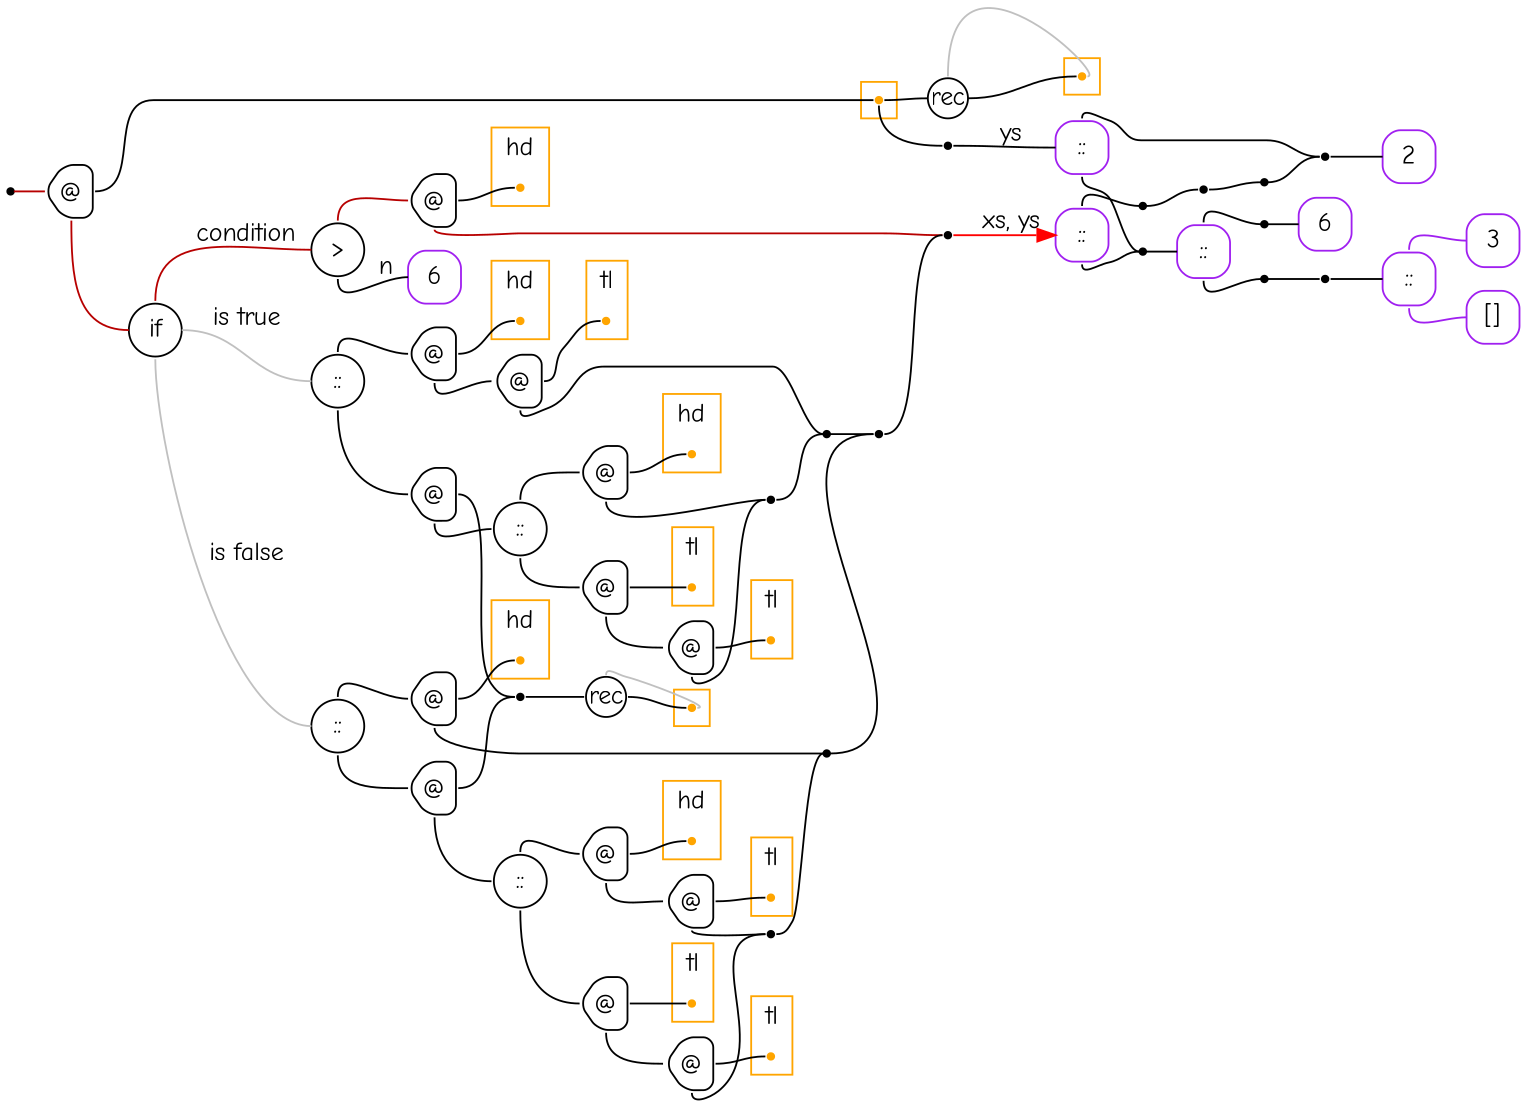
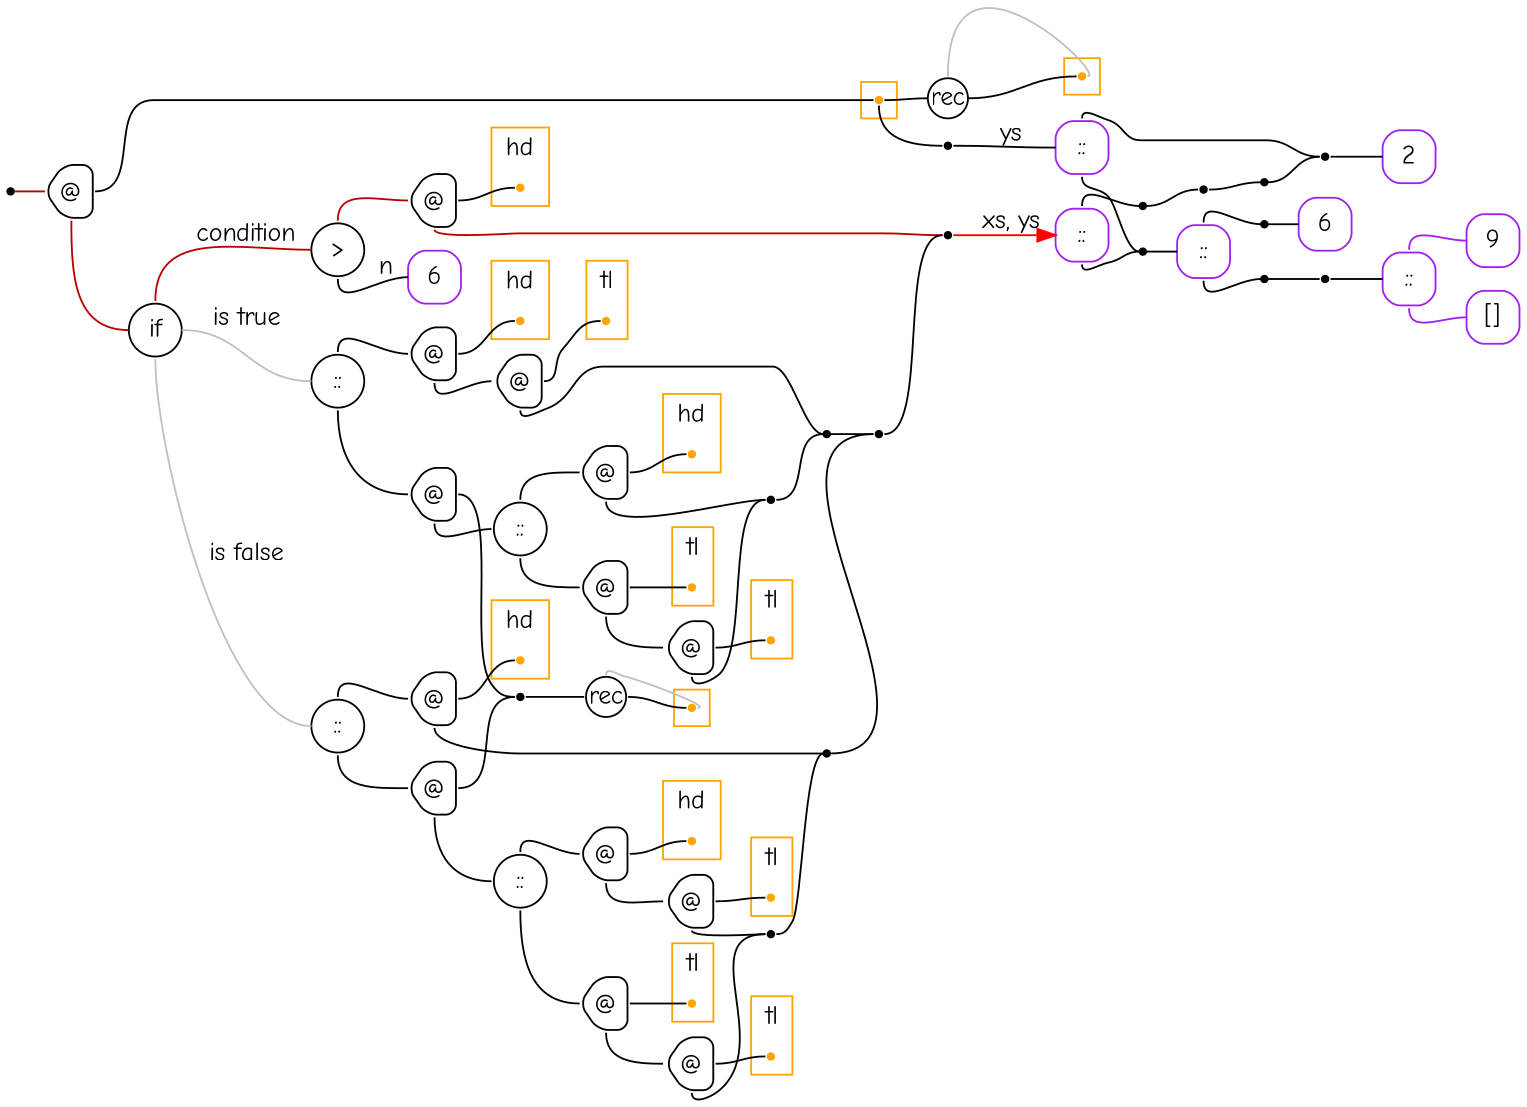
(1493, 241) -> (1493, 241)
